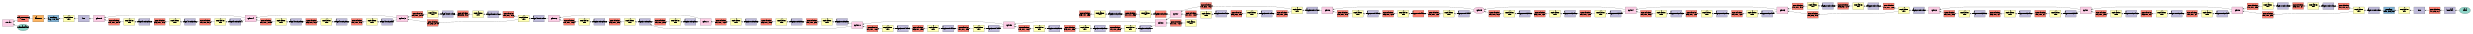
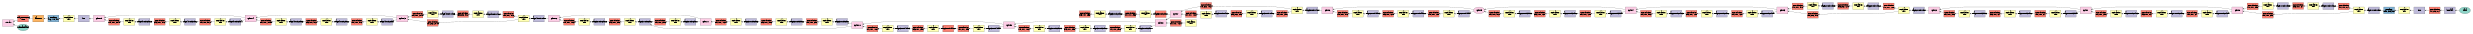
(1418, 14) -> (1418, 14)
(948, 28) -> (948, 28)
